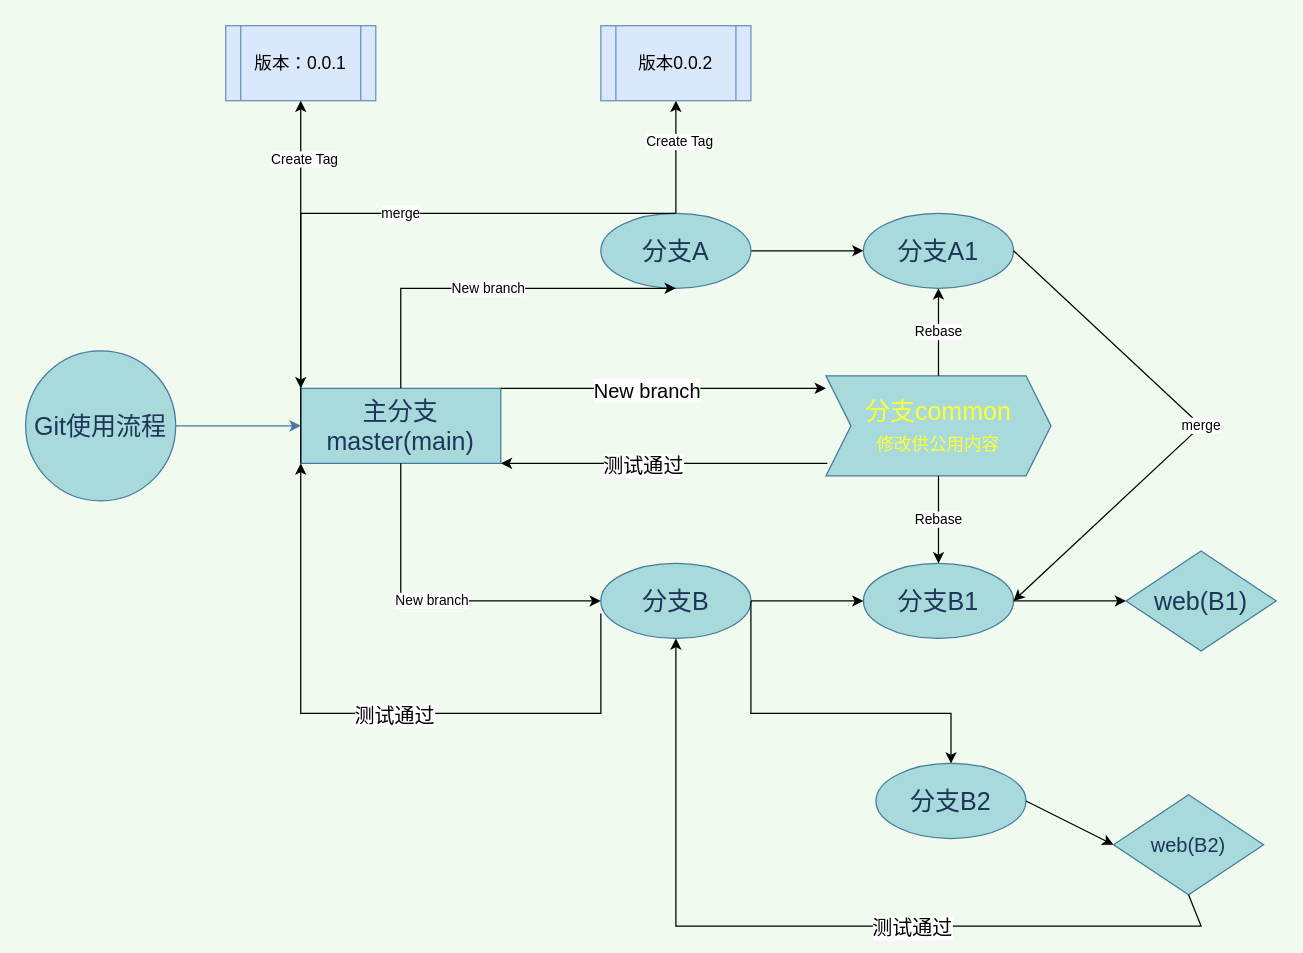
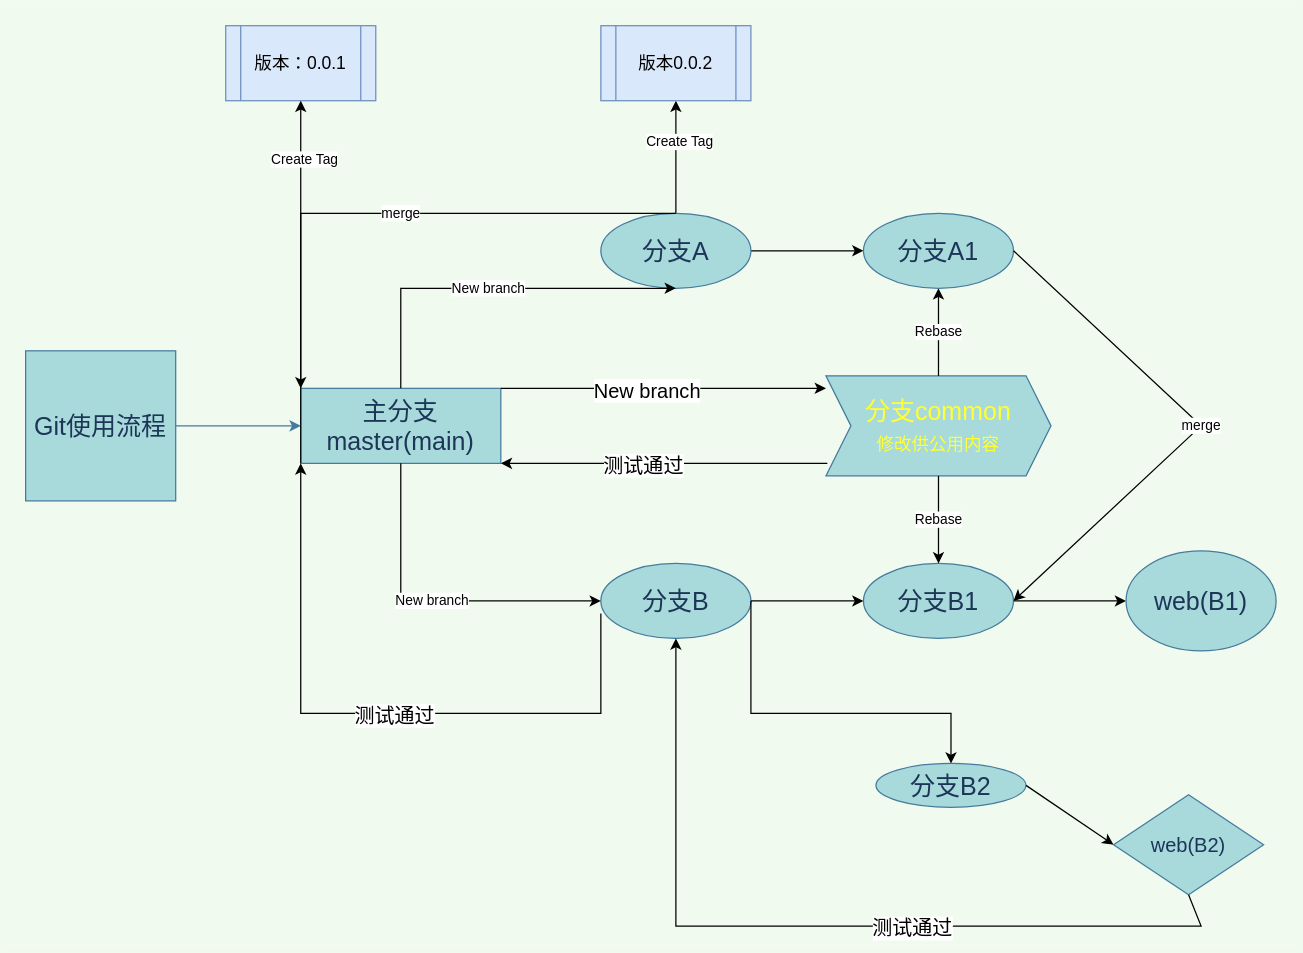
(101, 426) -> (101, 426)
(1201, 601) -> (1201, 601)
(951, 801) -> (951, 785)
